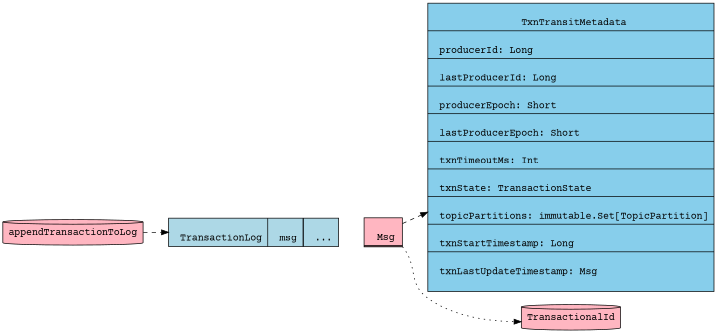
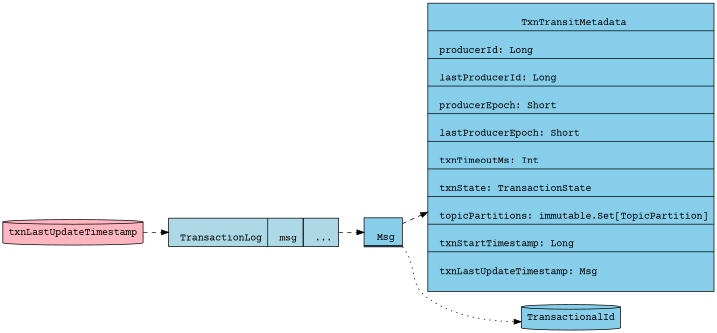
(73, 232) -> (73, 232)
none -> (348, 232)
(383, 232) -> (383, 232)
(571, 317) -> (571, 317)
